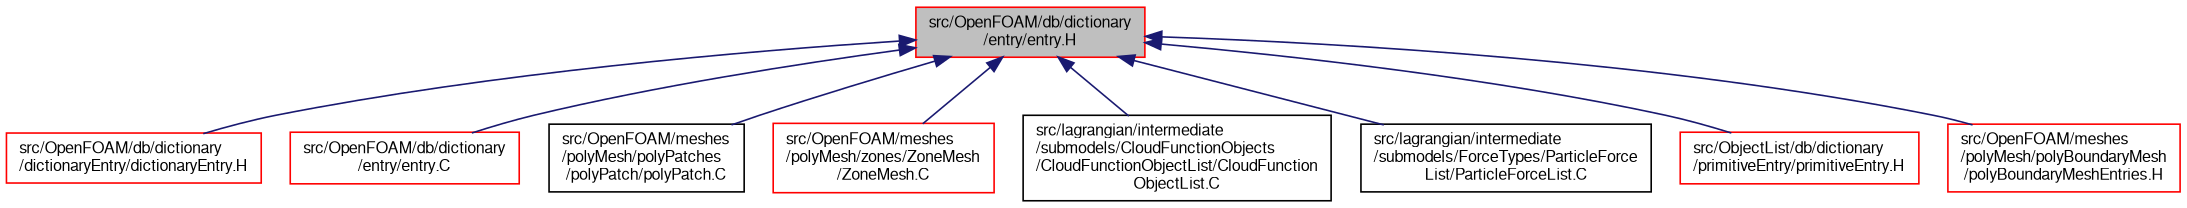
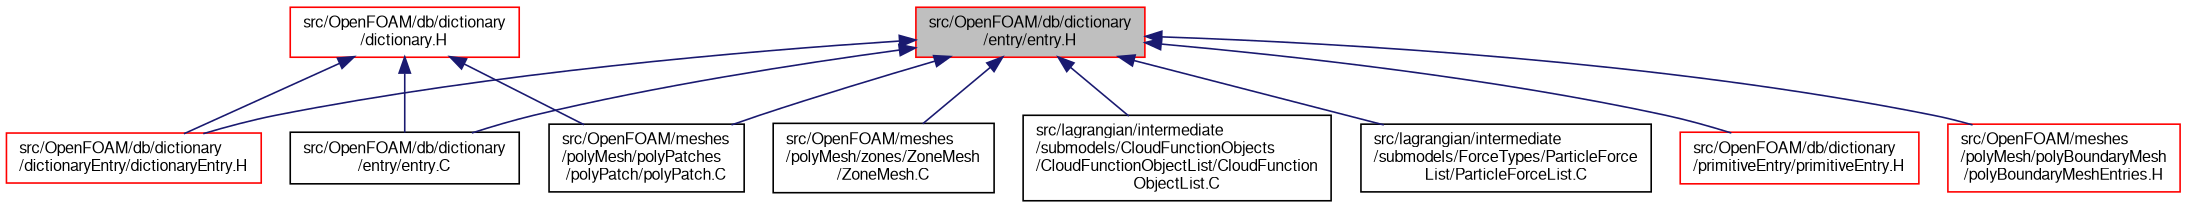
none -> (405, 32)
(405, 158) -> (405, 158)
(884, 158) -> (884, 158)
(1800, 158) -> (1800, 158)
